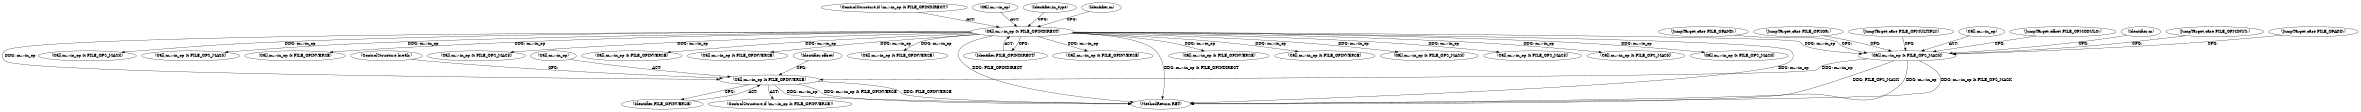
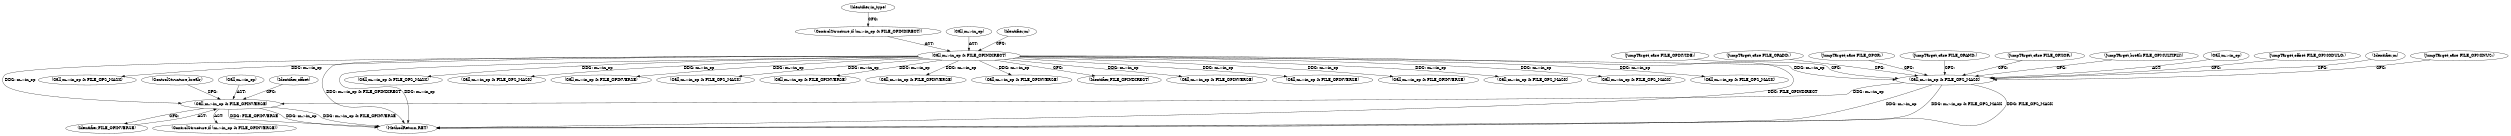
(1037, 19) -> (868, 18)
(1901, 32) -> (2144, 56)
(1004, 44) -> none
none -> (1660, 56)
none -> (1852, 56)
